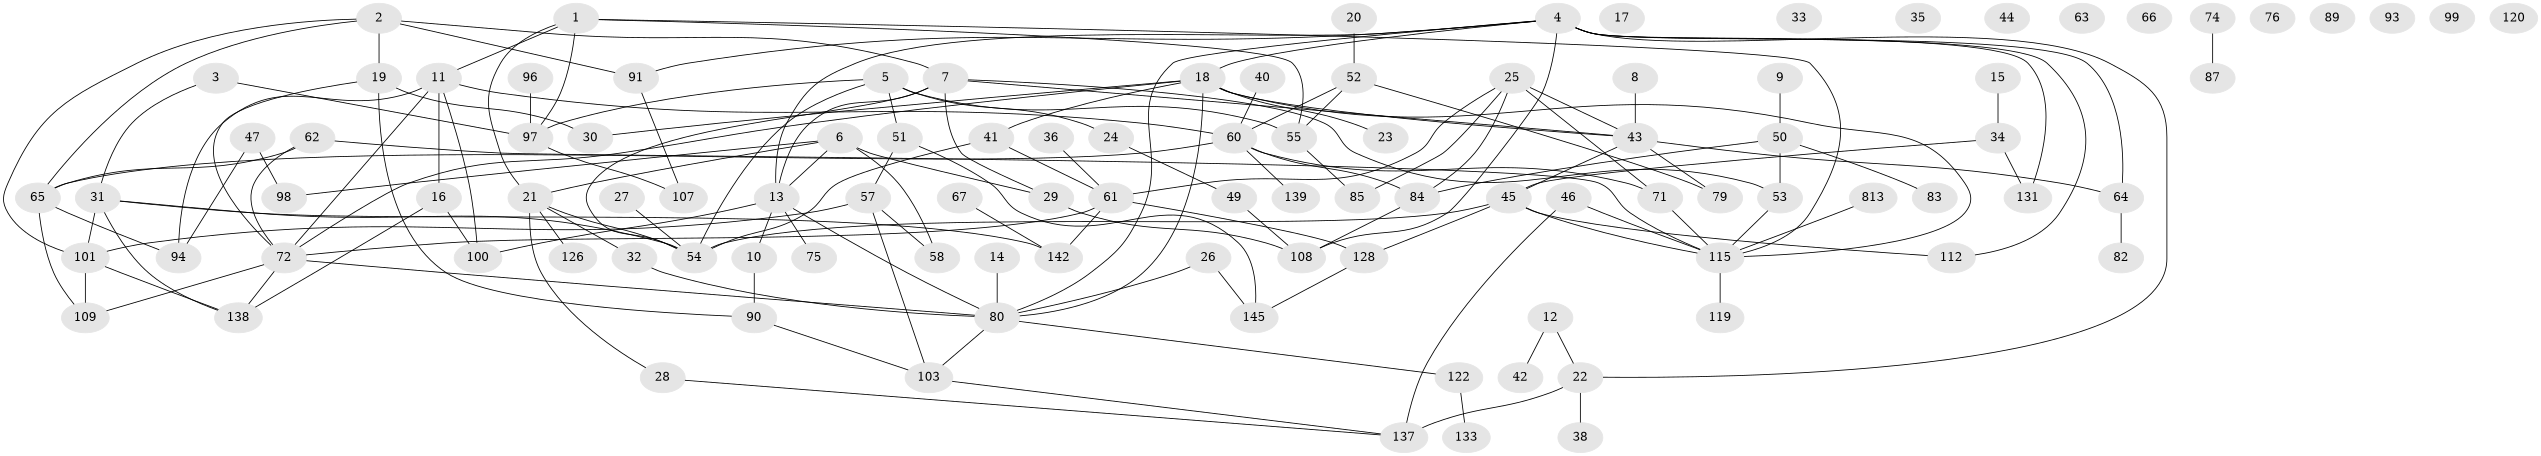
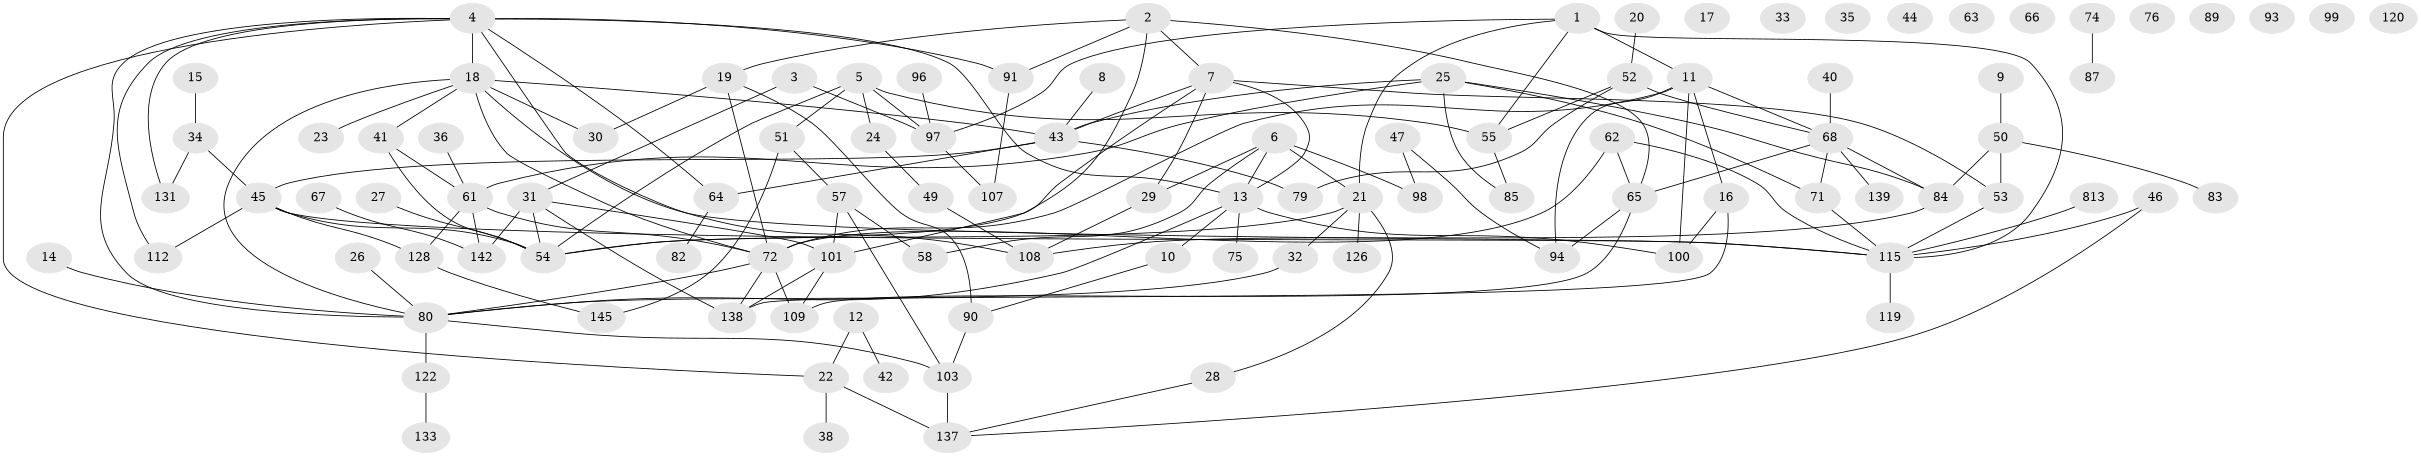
(1234, 138) -> (1830, 138)
(1231, 288) -> none
